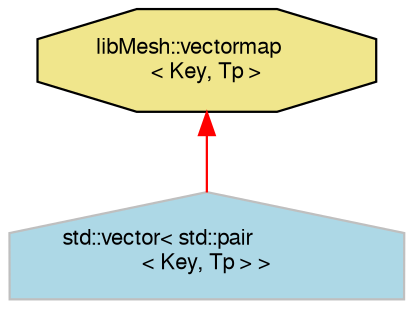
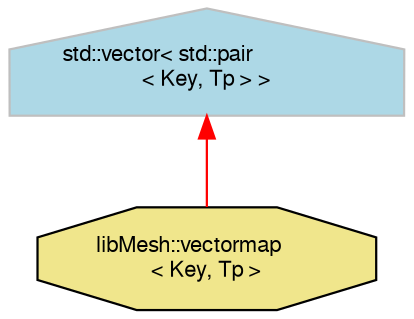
(207, 164) -> (207, 173)
